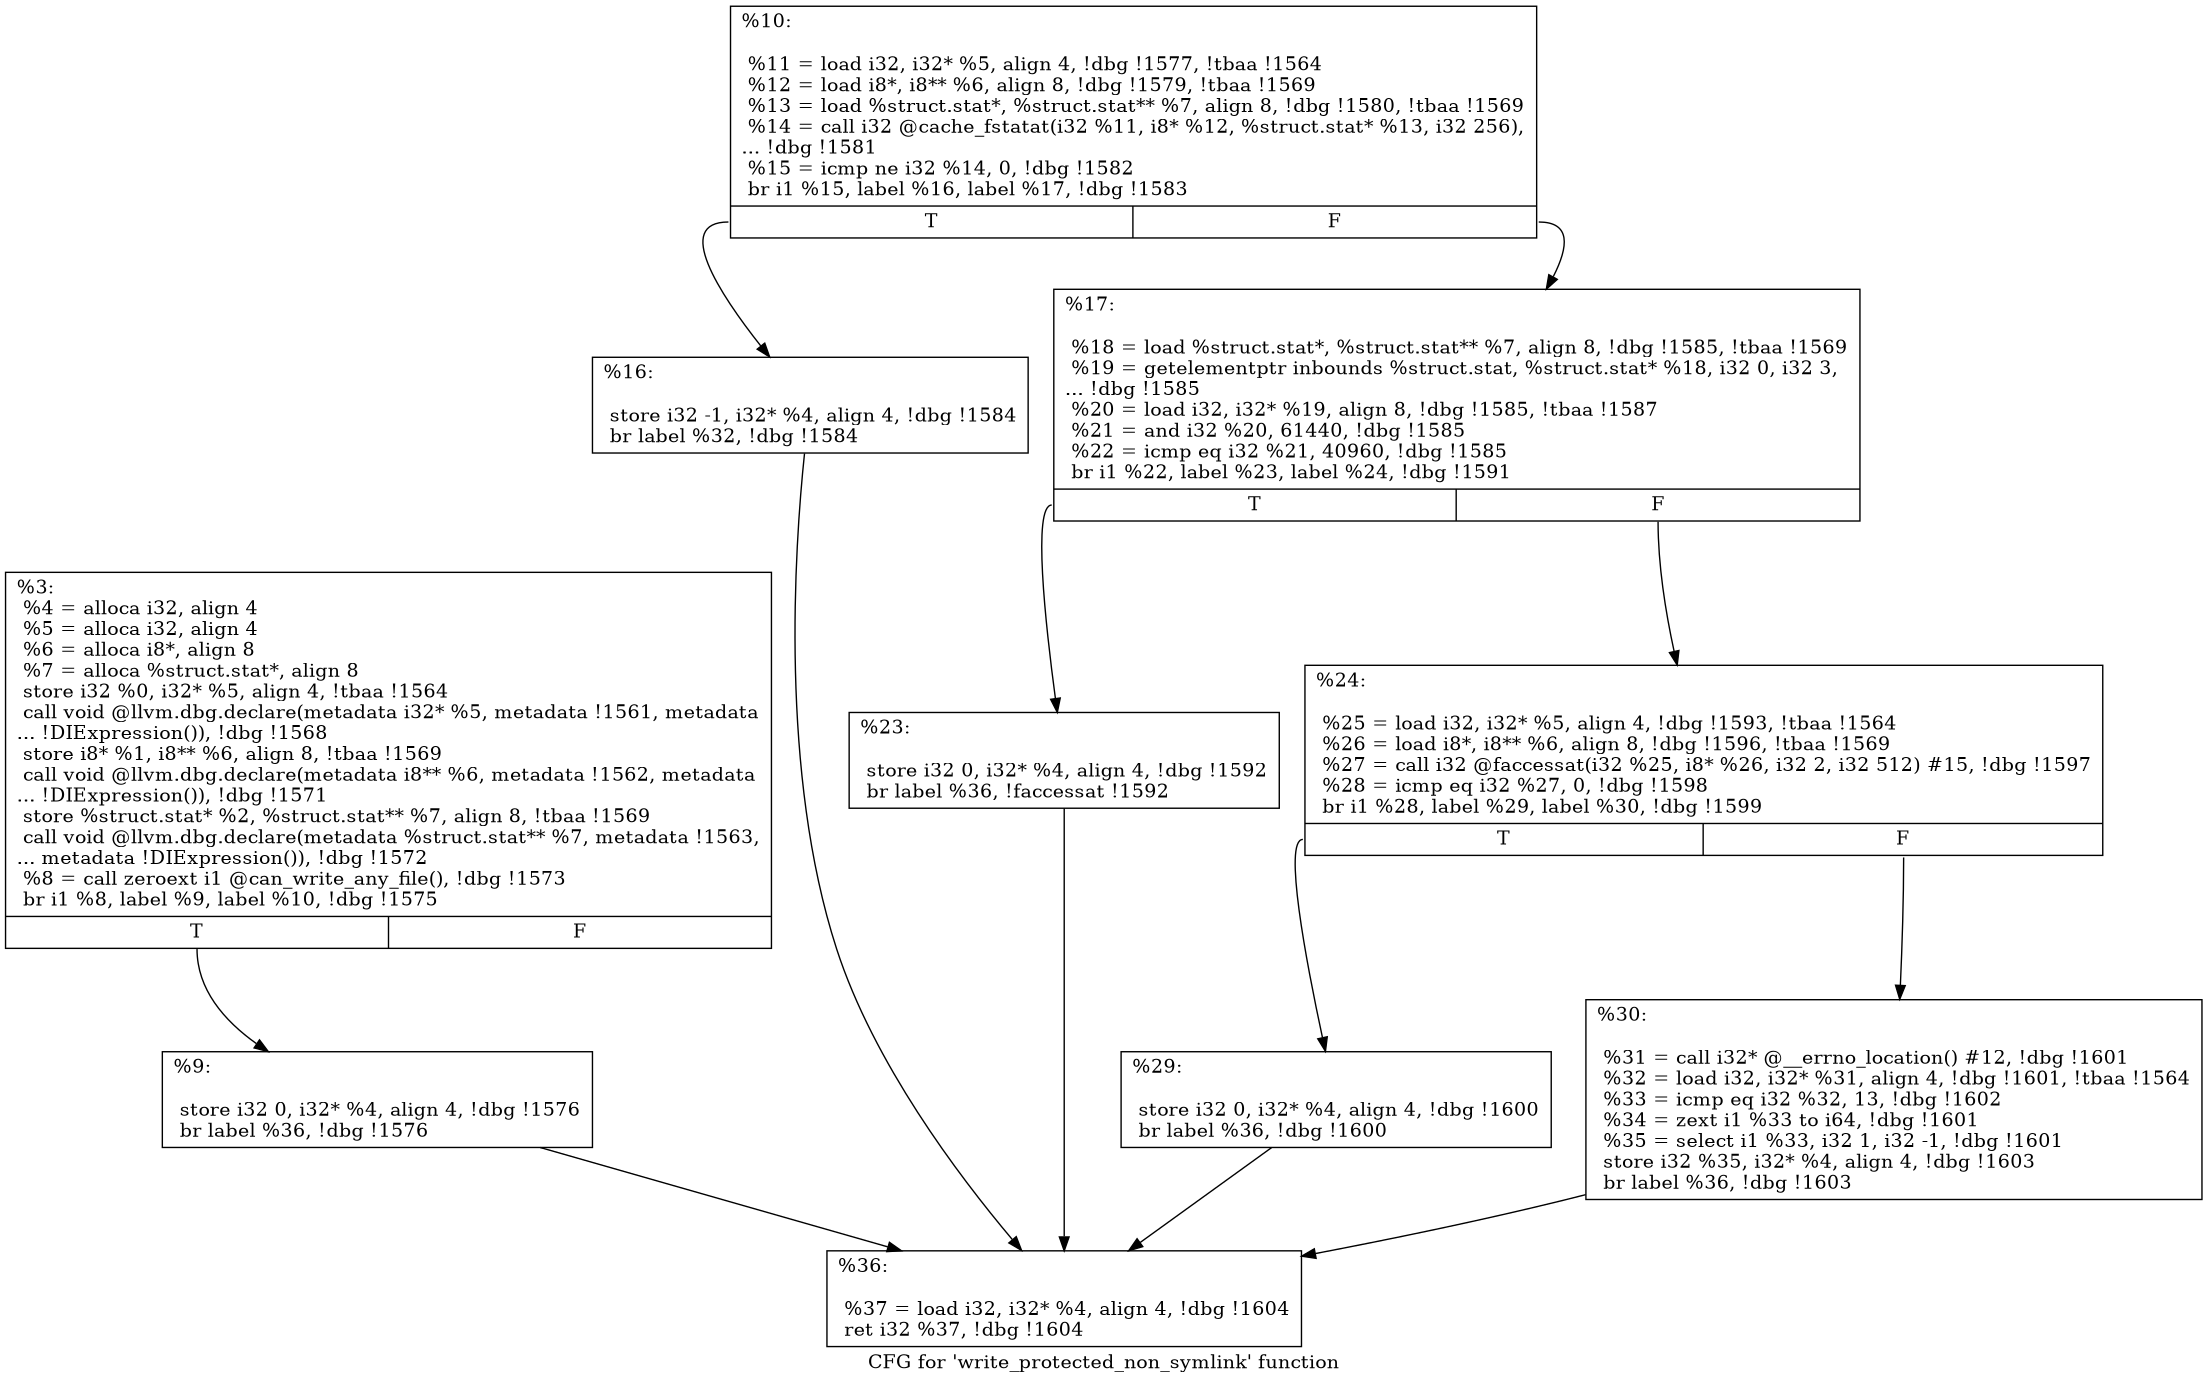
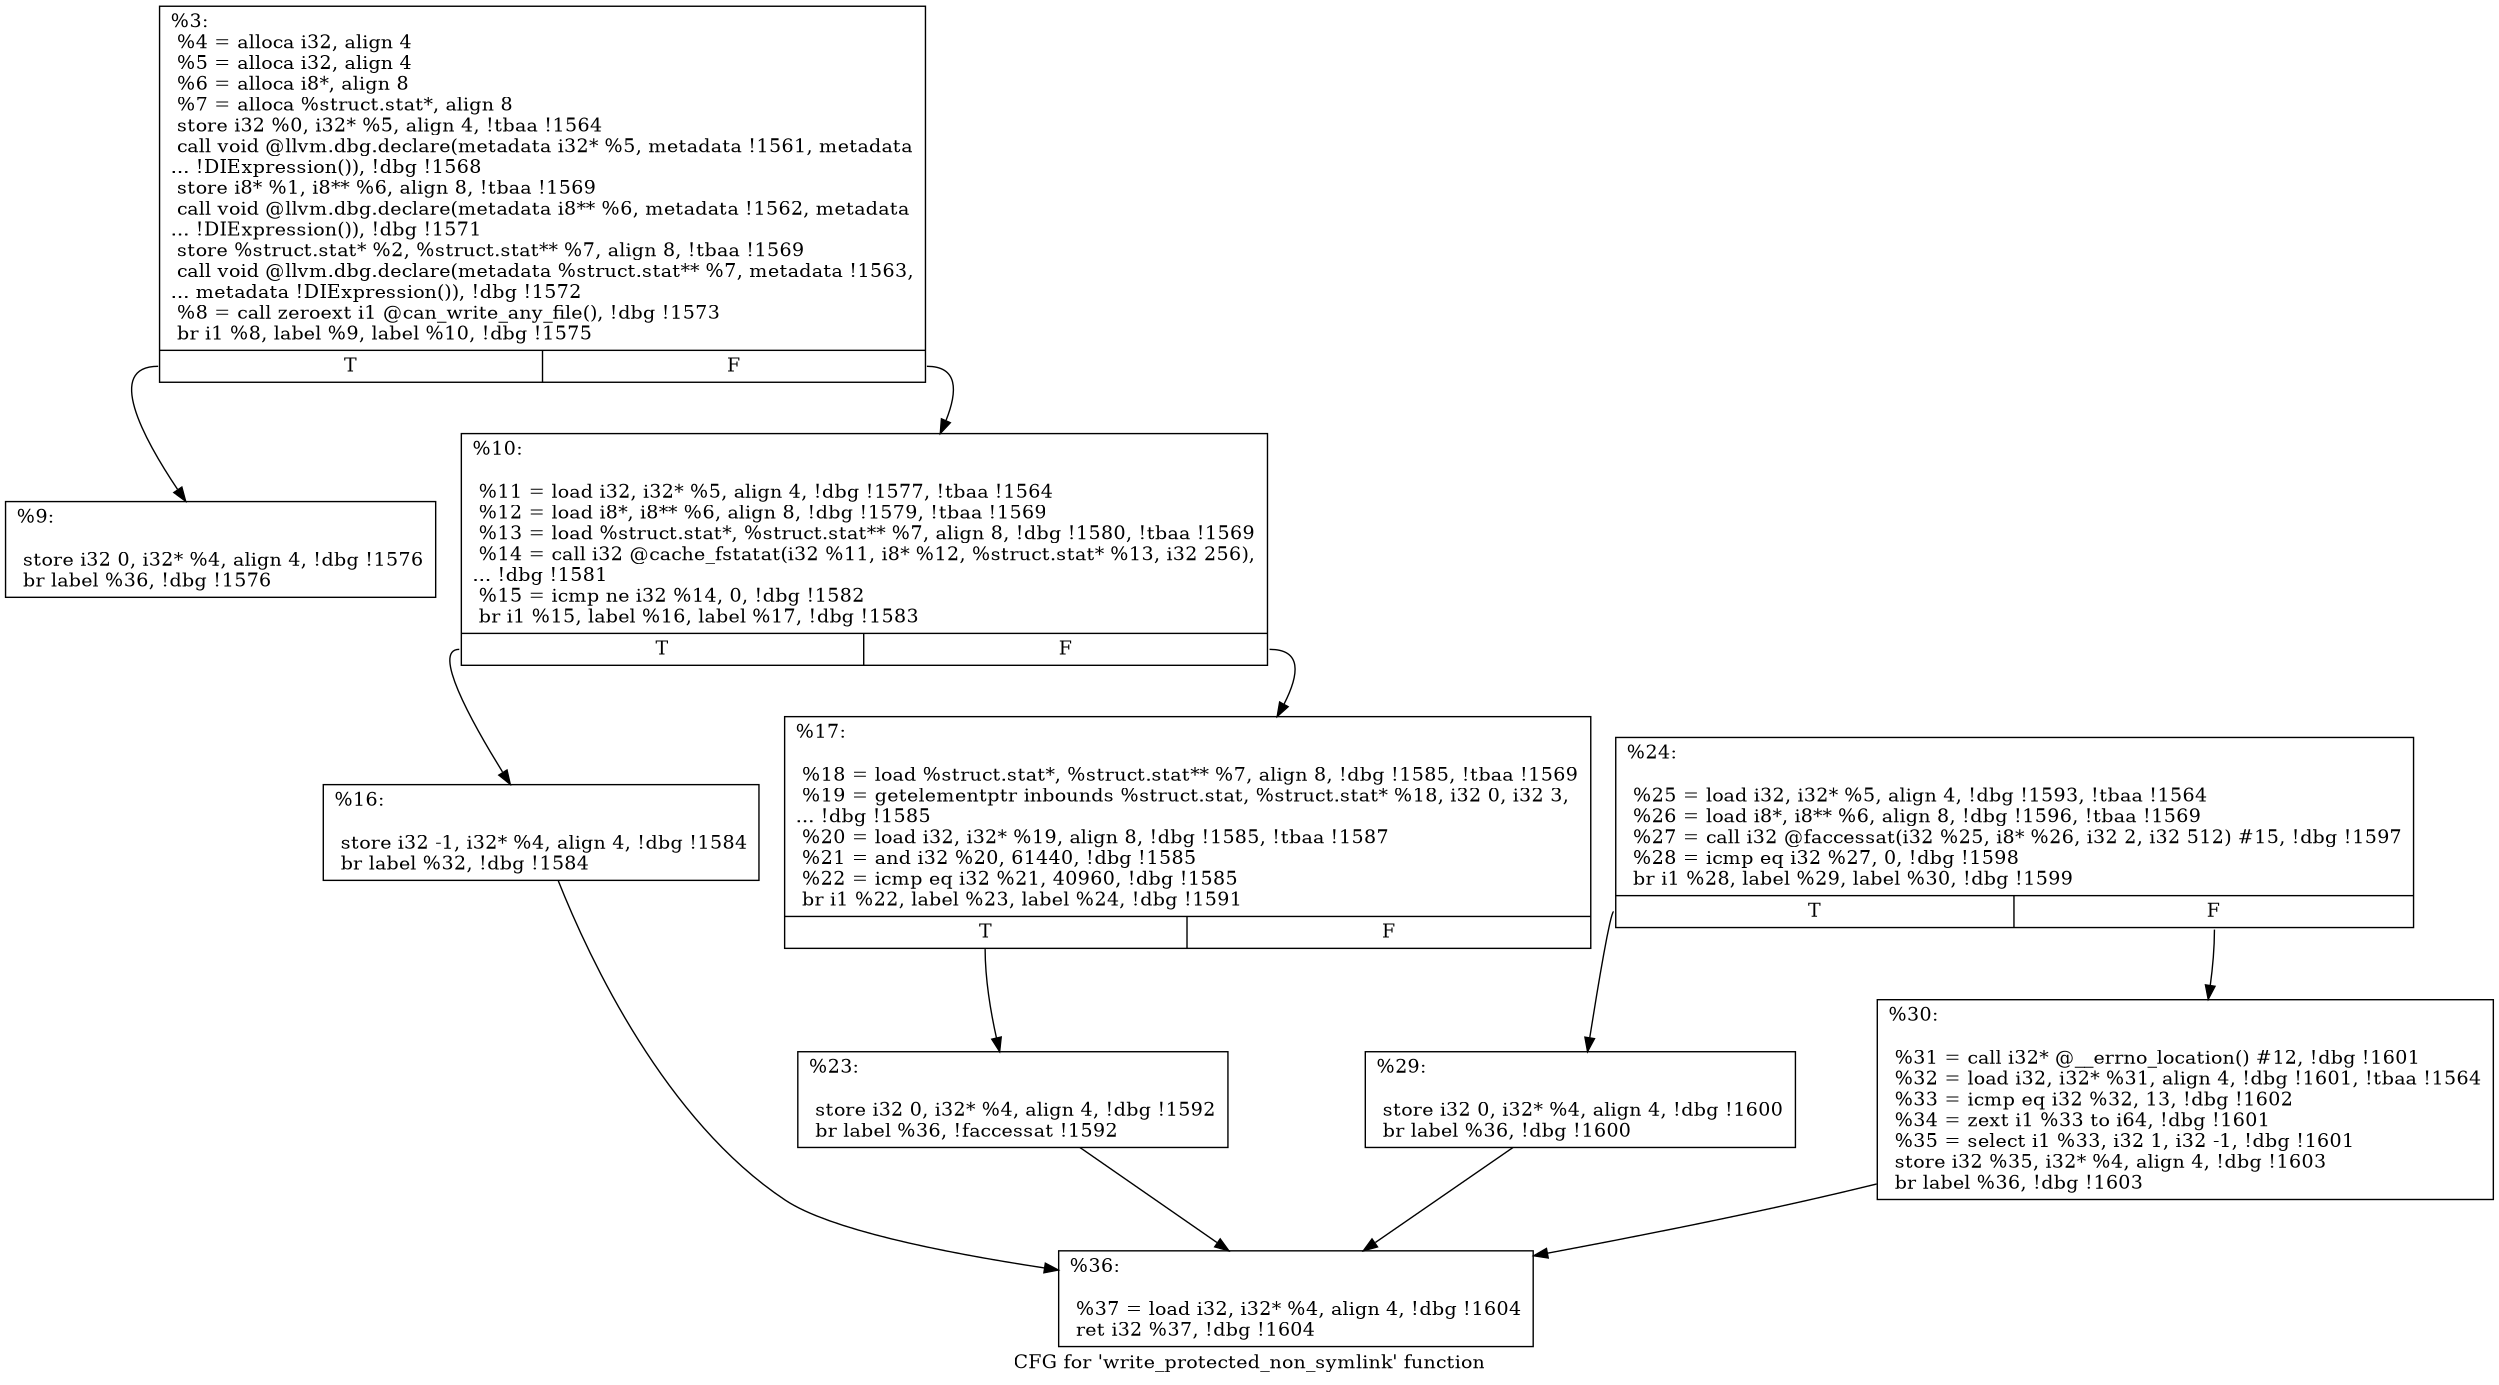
none -> (953, 385)
(1663, 587) -> none
(714, 1197) -> none
